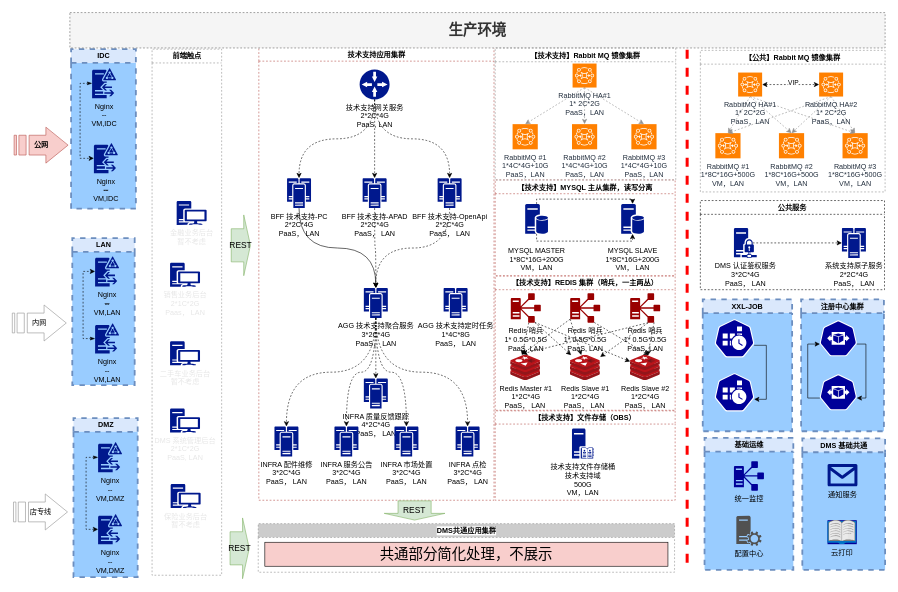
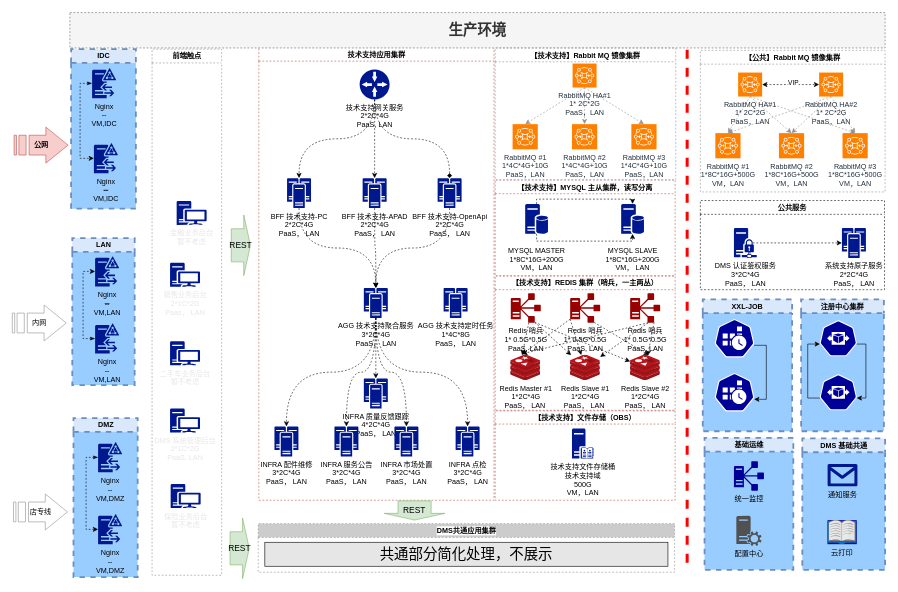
(450, 172) -> (450, 172)
(328, 247) -> (328, 247)
(467, 554) -> (467, 554)
